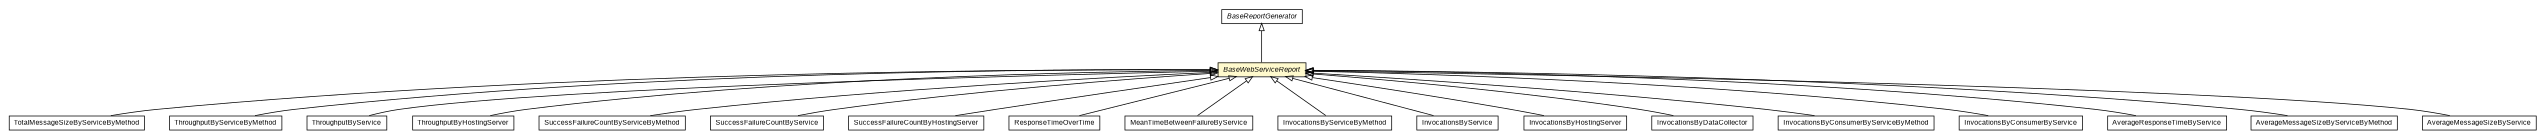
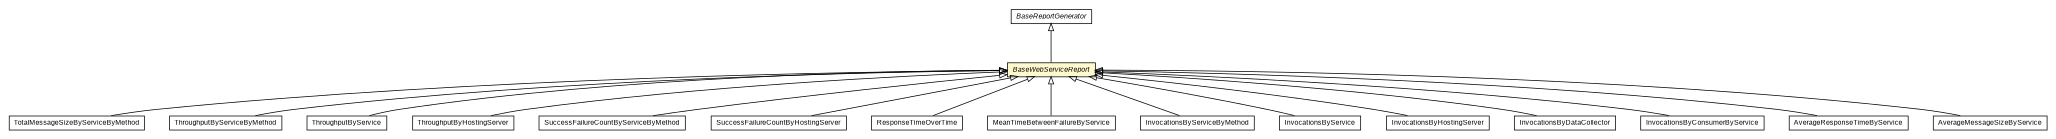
(767, 123) -> none
(1856, 123) -> none
(2324, 123) -> none
